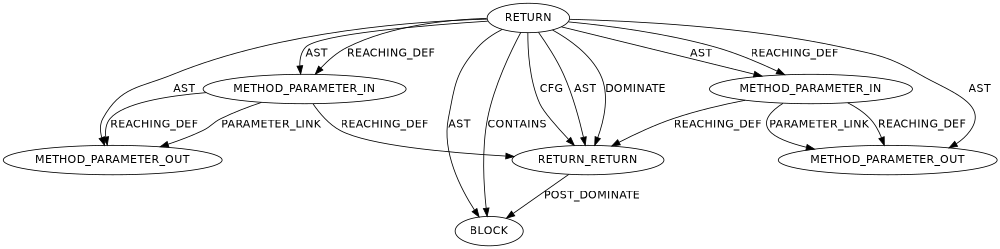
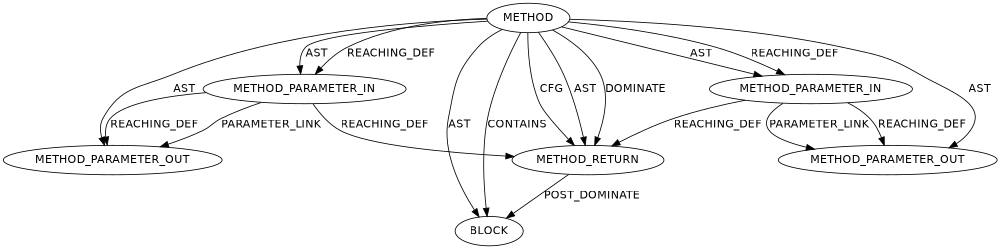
(528, 18) -> (528, 18)
(588, 160) -> (588, 160)
